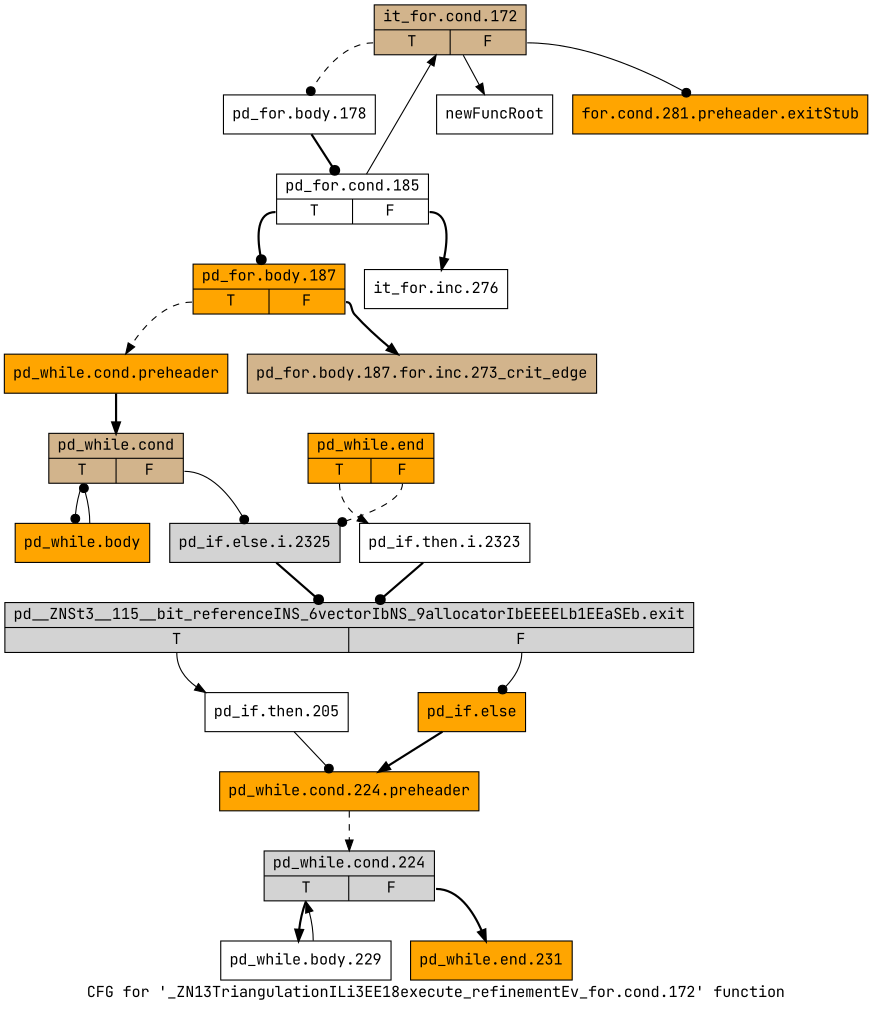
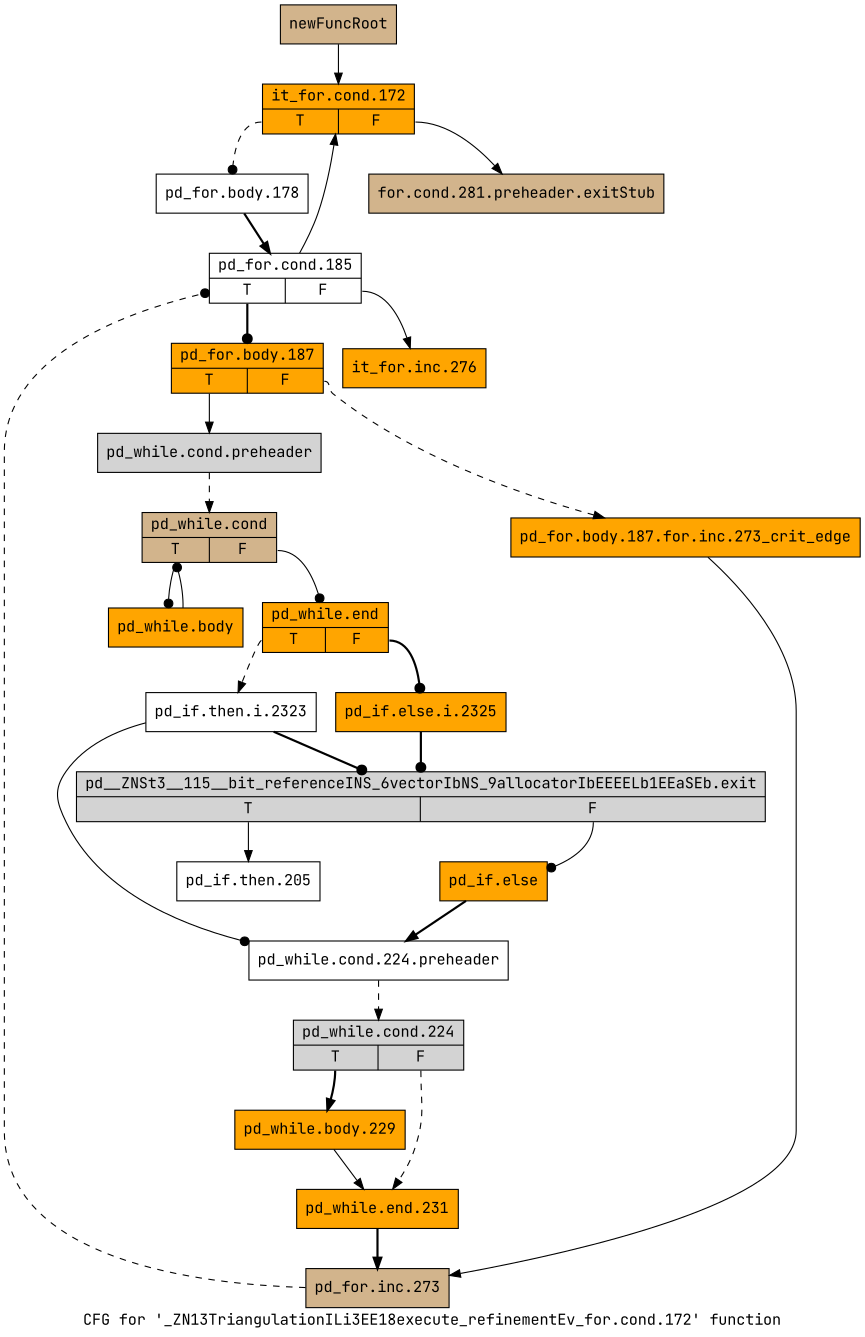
(450, 30) -> (338, 109)
(607, 58) -> (459, 136)
(471, 70) -> (338, 59)
(495, 114) -> (338, 24)
(720, 114) -> (516, 194)
(322, 150) -> (254, 229)
(446, 231) -> (391, 307)
(436, 289) -> (414, 368)
(157, 316) -> (209, 408)
(365, 326) -> (450, 463)
(116, 374) -> (209, 453)
(422, 374) -> (686, 537)
(116, 408) -> (209, 487)
(219, 486) -> (304, 566)
(379, 508) -> (412, 656)
(255, 543) -> (421, 712)
(310, 749) -> (84, 850)
(349, 791) -> (379, 961)
(464, 903) -> (420, 1128)
(312, 926) -> (345, 1165)
(306, 961) -> (320, 1130)
none -> (377, 1288)
